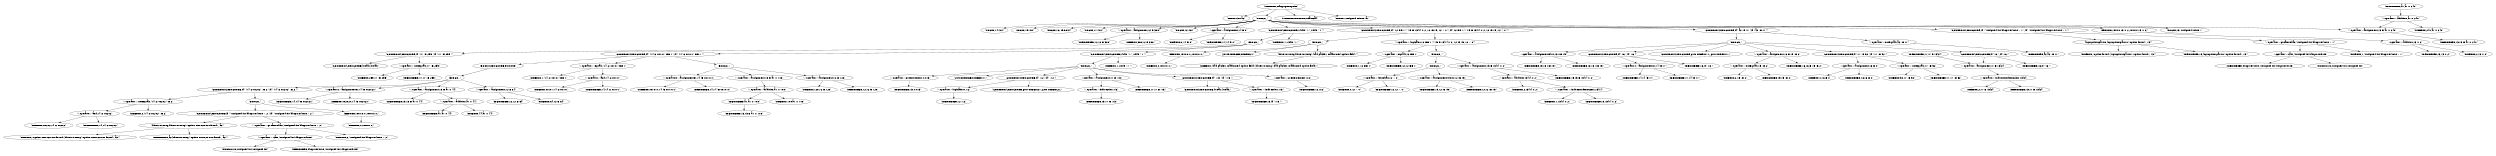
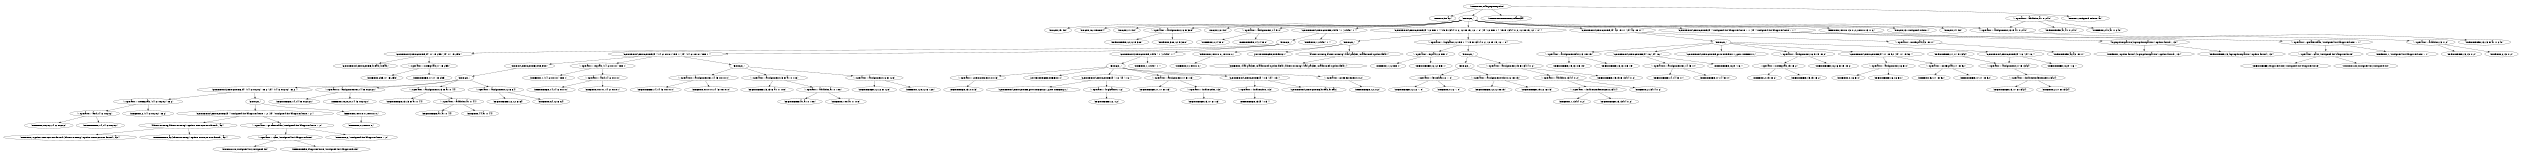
(2401, 12) -> (2046, 24)
(744, 107) -> (771, 83)
